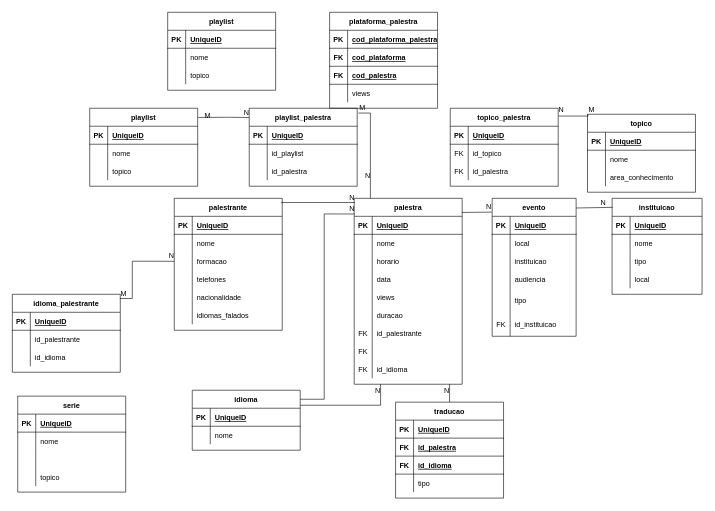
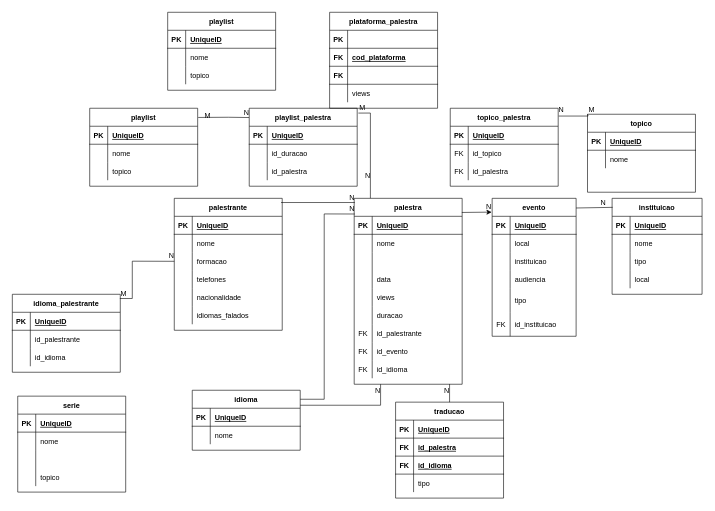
(393, 39) -> none
(393, 75) -> none
(290, 154) -> (291, 154)
(651, 177) -> none
(488, 212) -> (486, 212)
(417, 261) -> none
none -> (417, 351)
